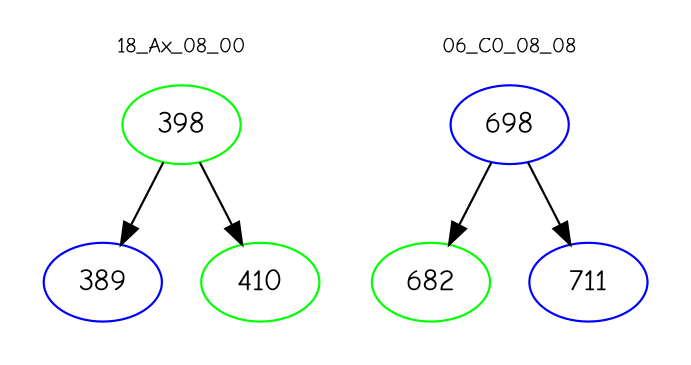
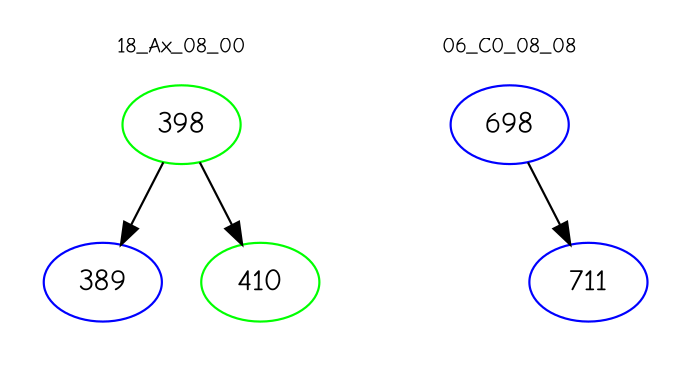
(431, 282) -> none
